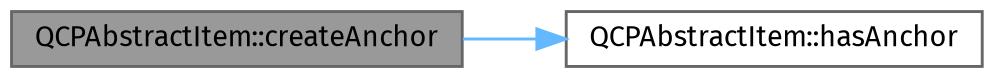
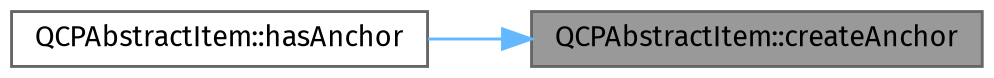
(500, 39) -> (465, 39)
